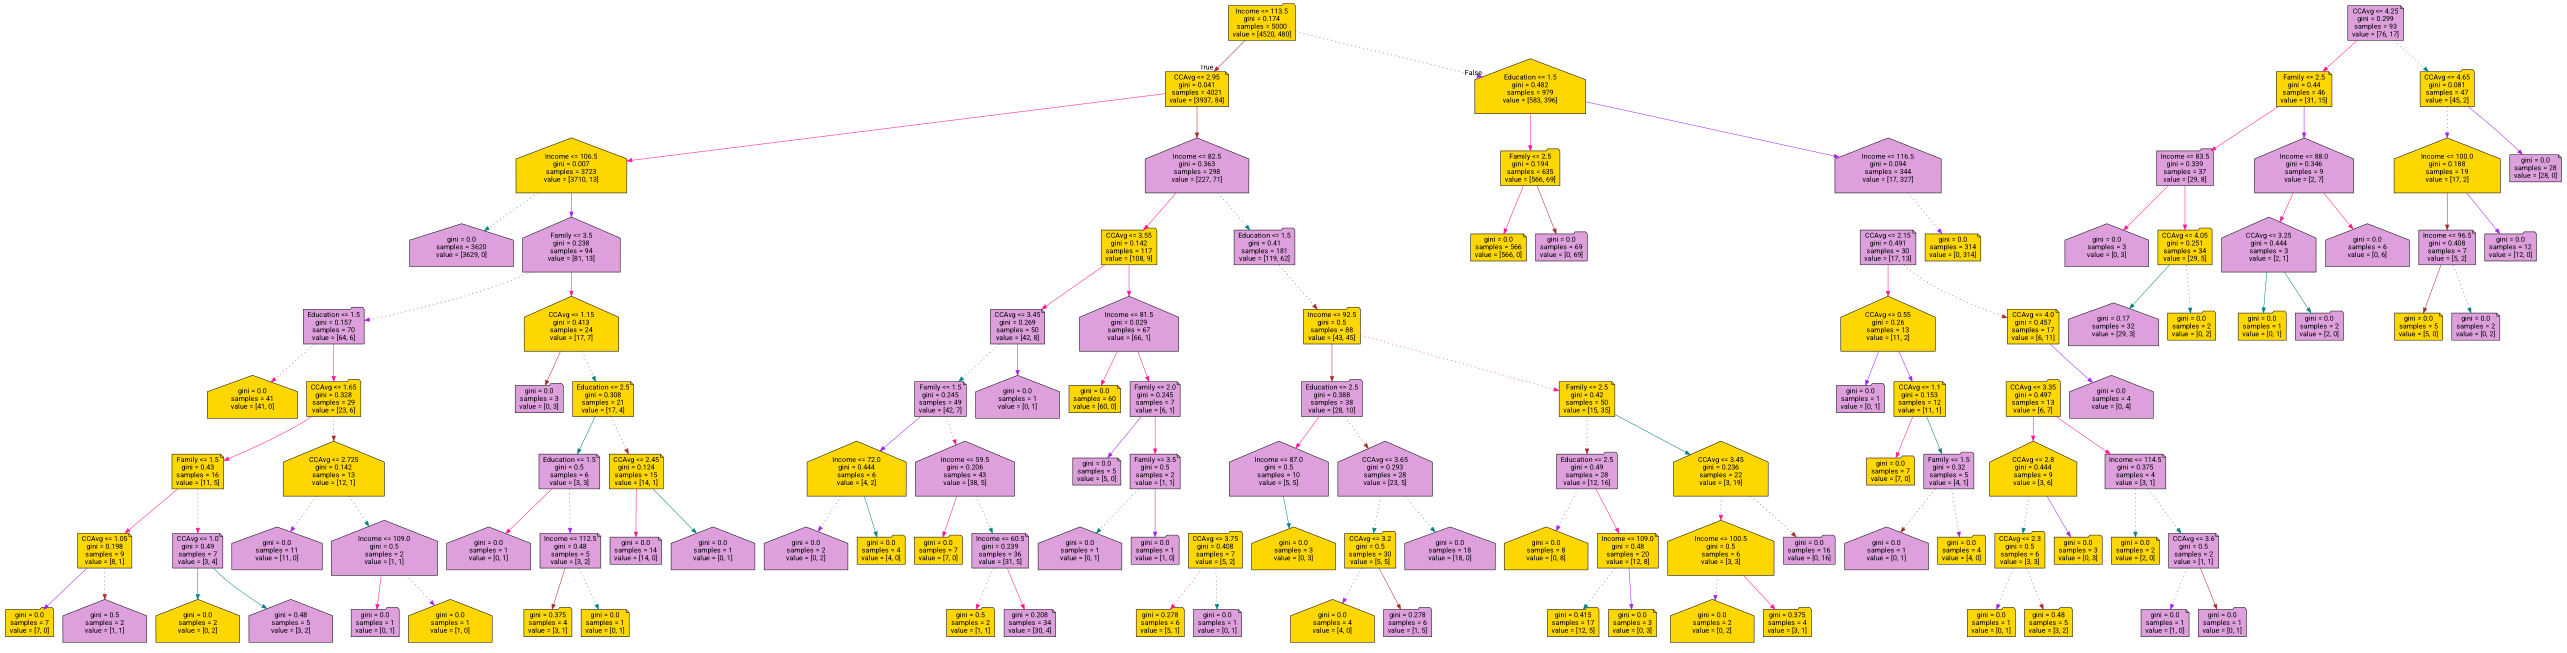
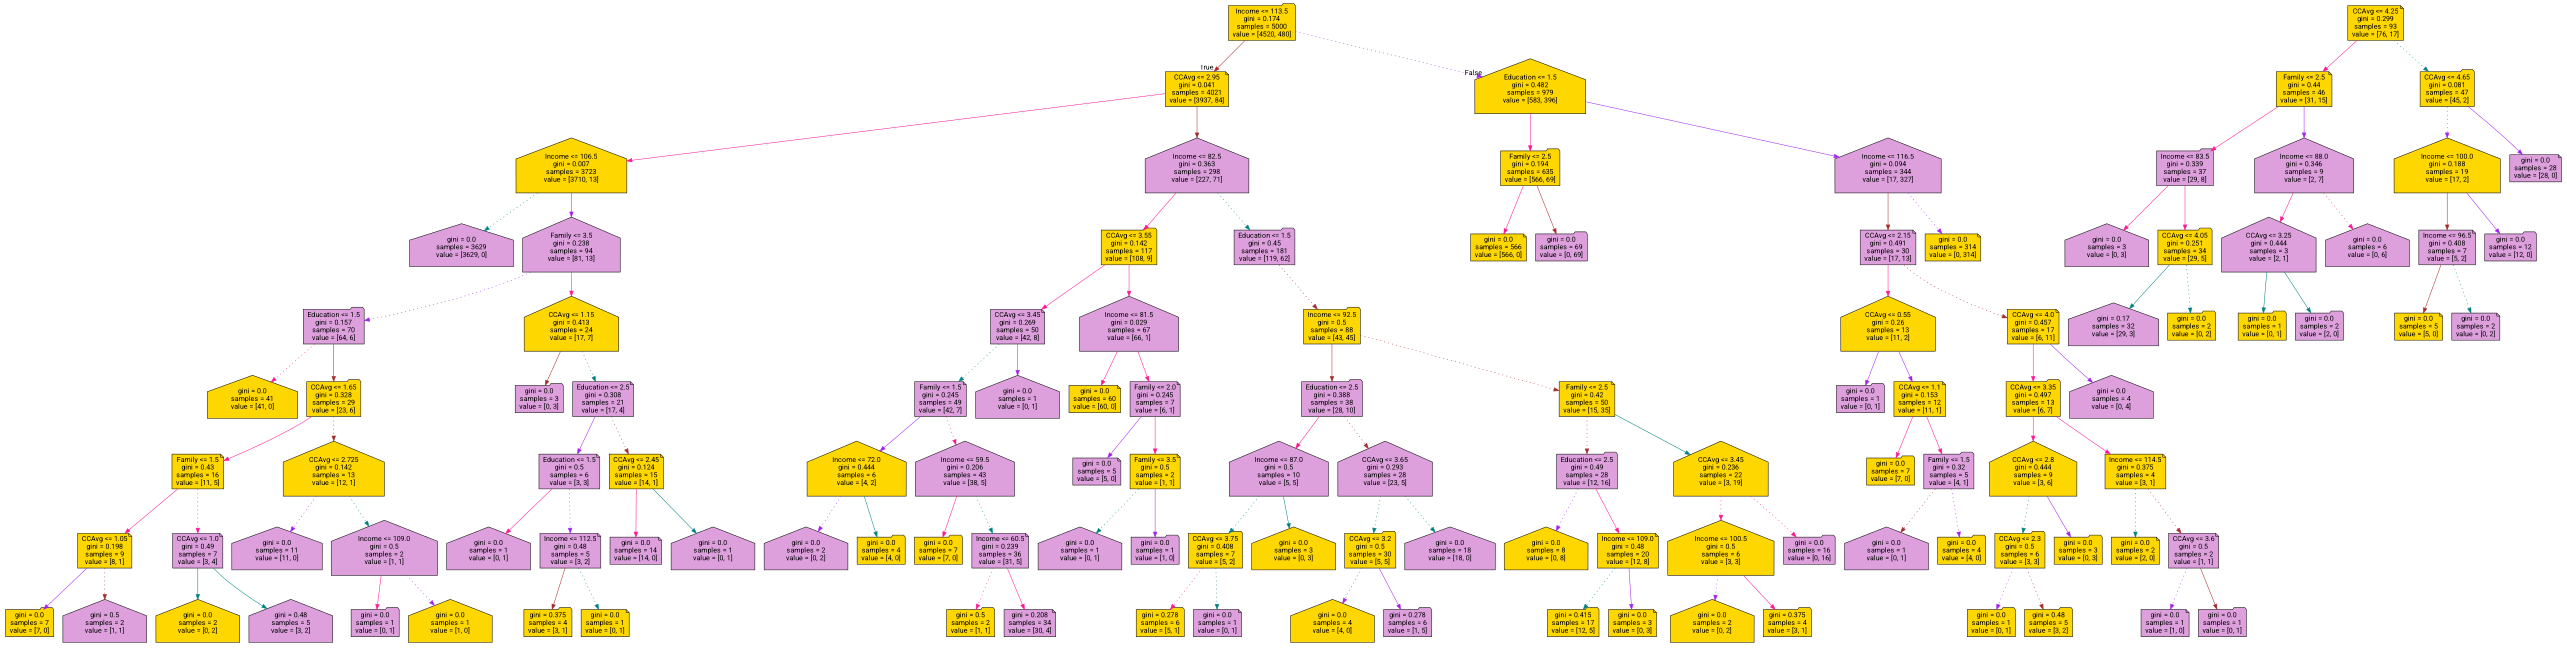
(2376, 23) -> (2376, 23)
none -> (1888, 209)
(2337, 209) -> (2337, 209)
(462, 247) -> (462, 247)
(1264, 247) -> (1264, 247)
(334, 360) -> (334, 360)
none -> (2033, 360)
(1457, 362) -> (1457, 362)
(603, 399) -> (603, 399)
(587, 433) -> (587, 433)
(1933, 433) -> (1933, 433)
(1155, 472) -> (1155, 472)
(2135, 472) -> (2135, 472)
(2163, 509) -> (2163, 509)
none -> (1246, 513)
(1772, 514) -> (1772, 514)
(1389, 586) -> (1389, 586)
